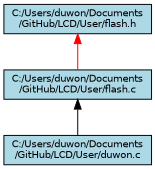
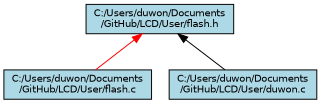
(78, 122) -> (205, 55)
